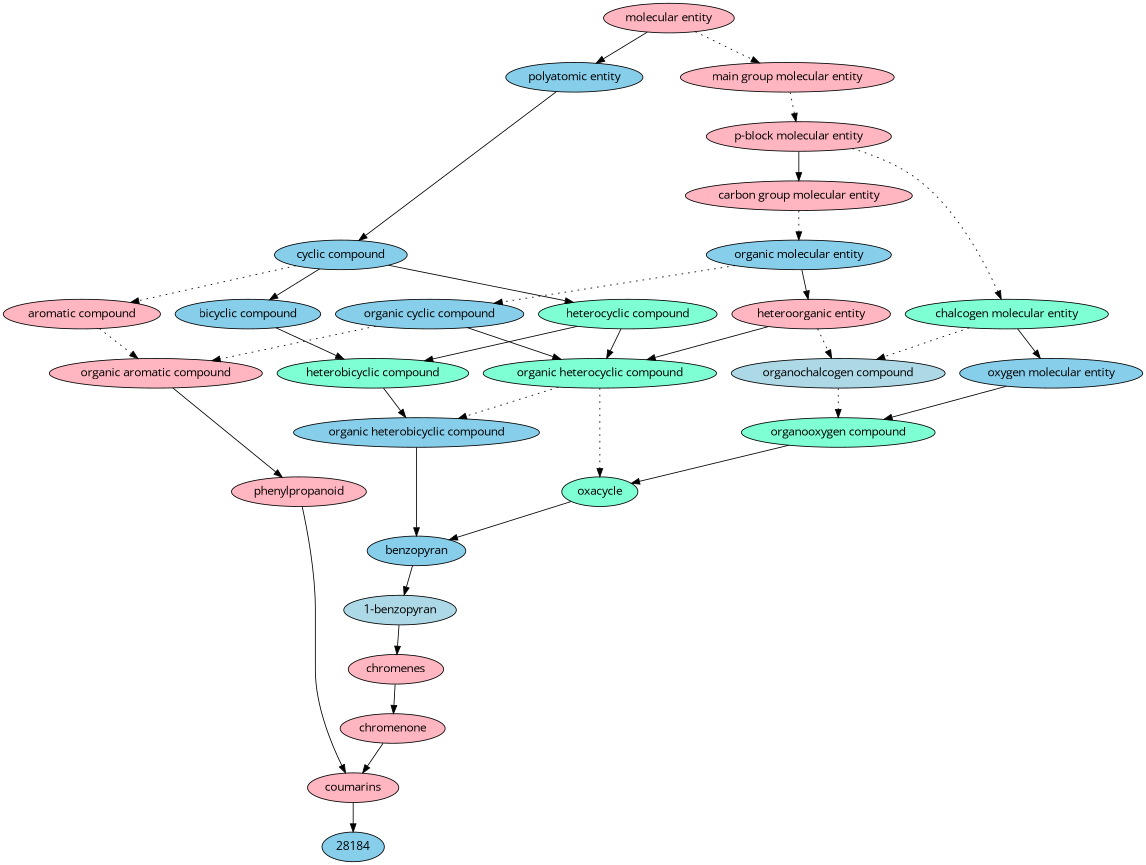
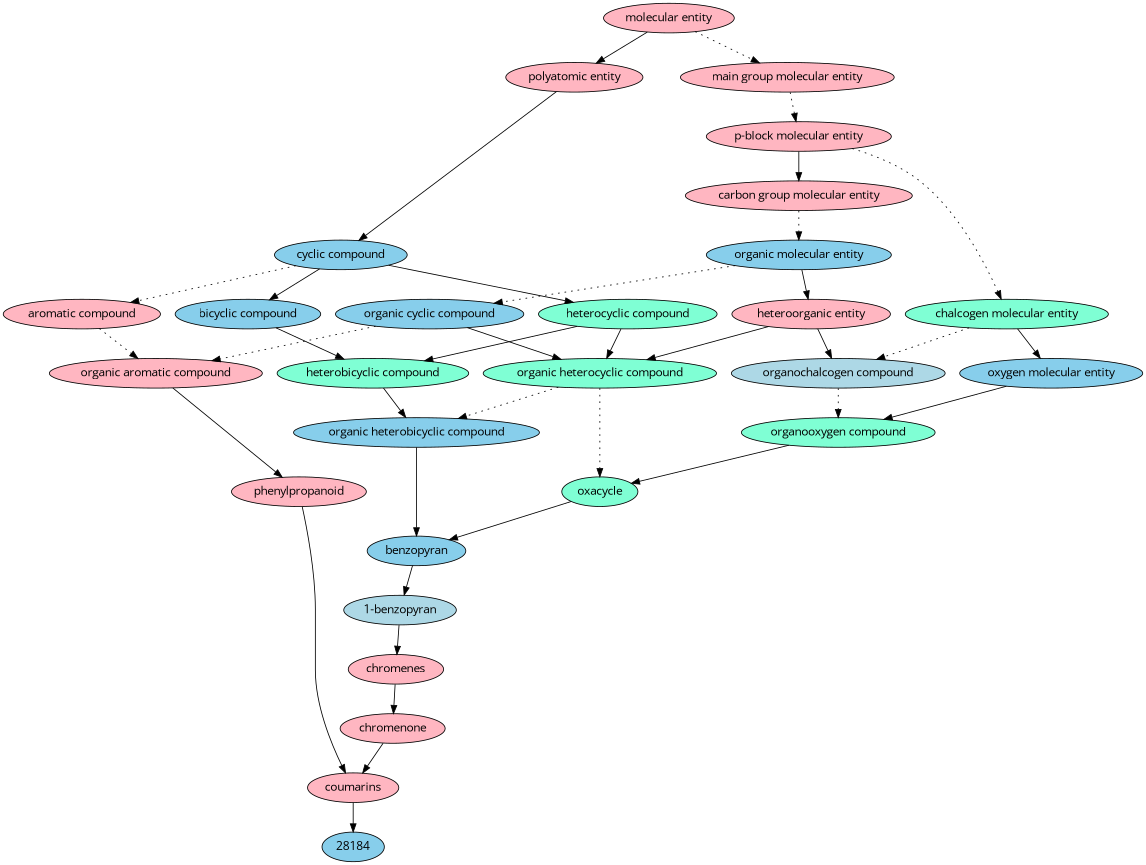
(574, 77) -> (574, 77)
(823, 340) -> (823, 340)
